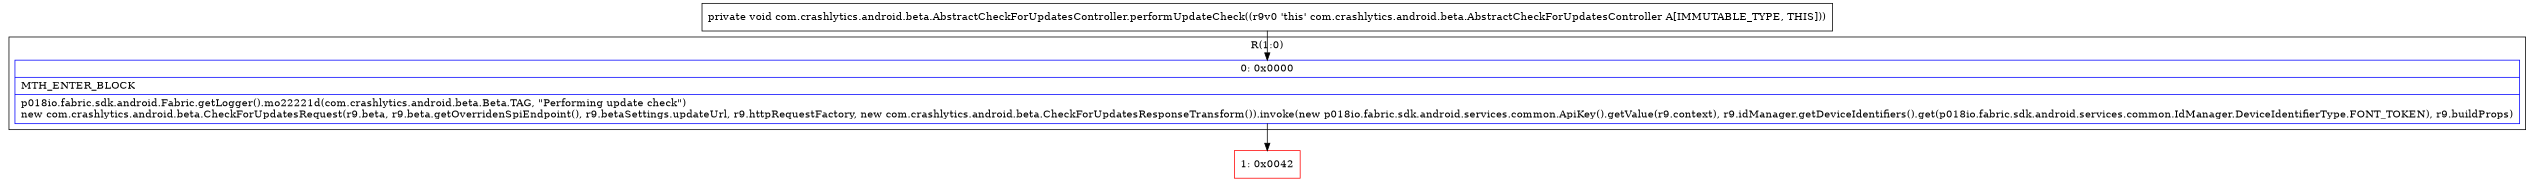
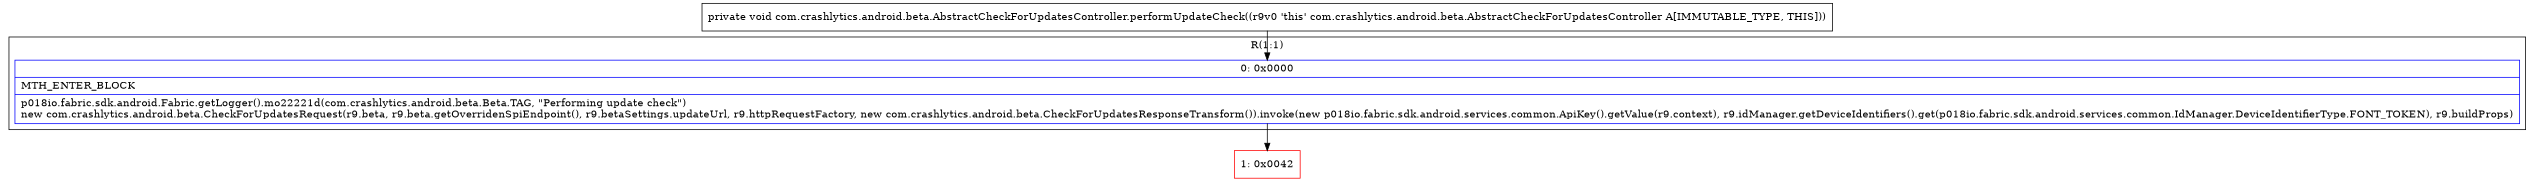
(1267, 46) -> (1267, 46)
